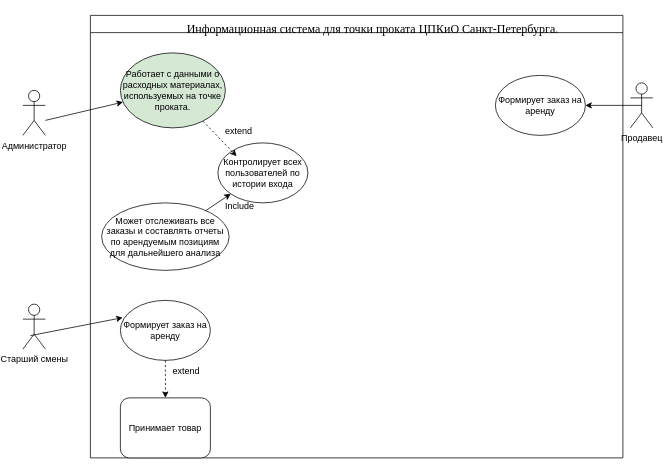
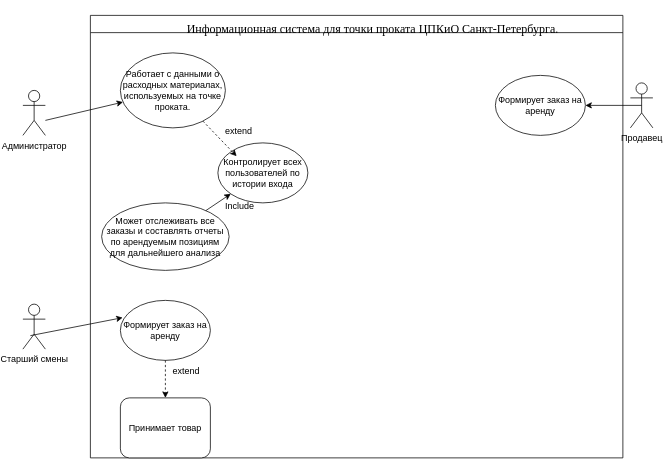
(173, 90) -> (173, 90)
